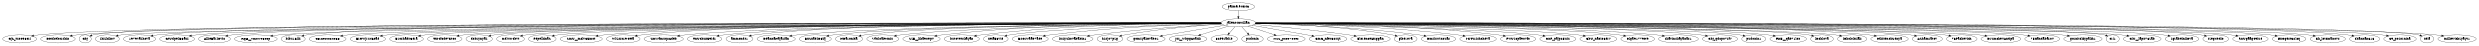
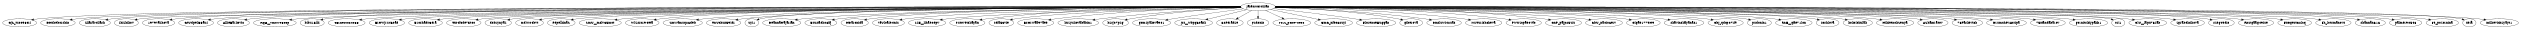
(1238, 14) -> (1834, 8)
(85, 39) -> (95, 23)
(739, 39) -> (752, 23)
